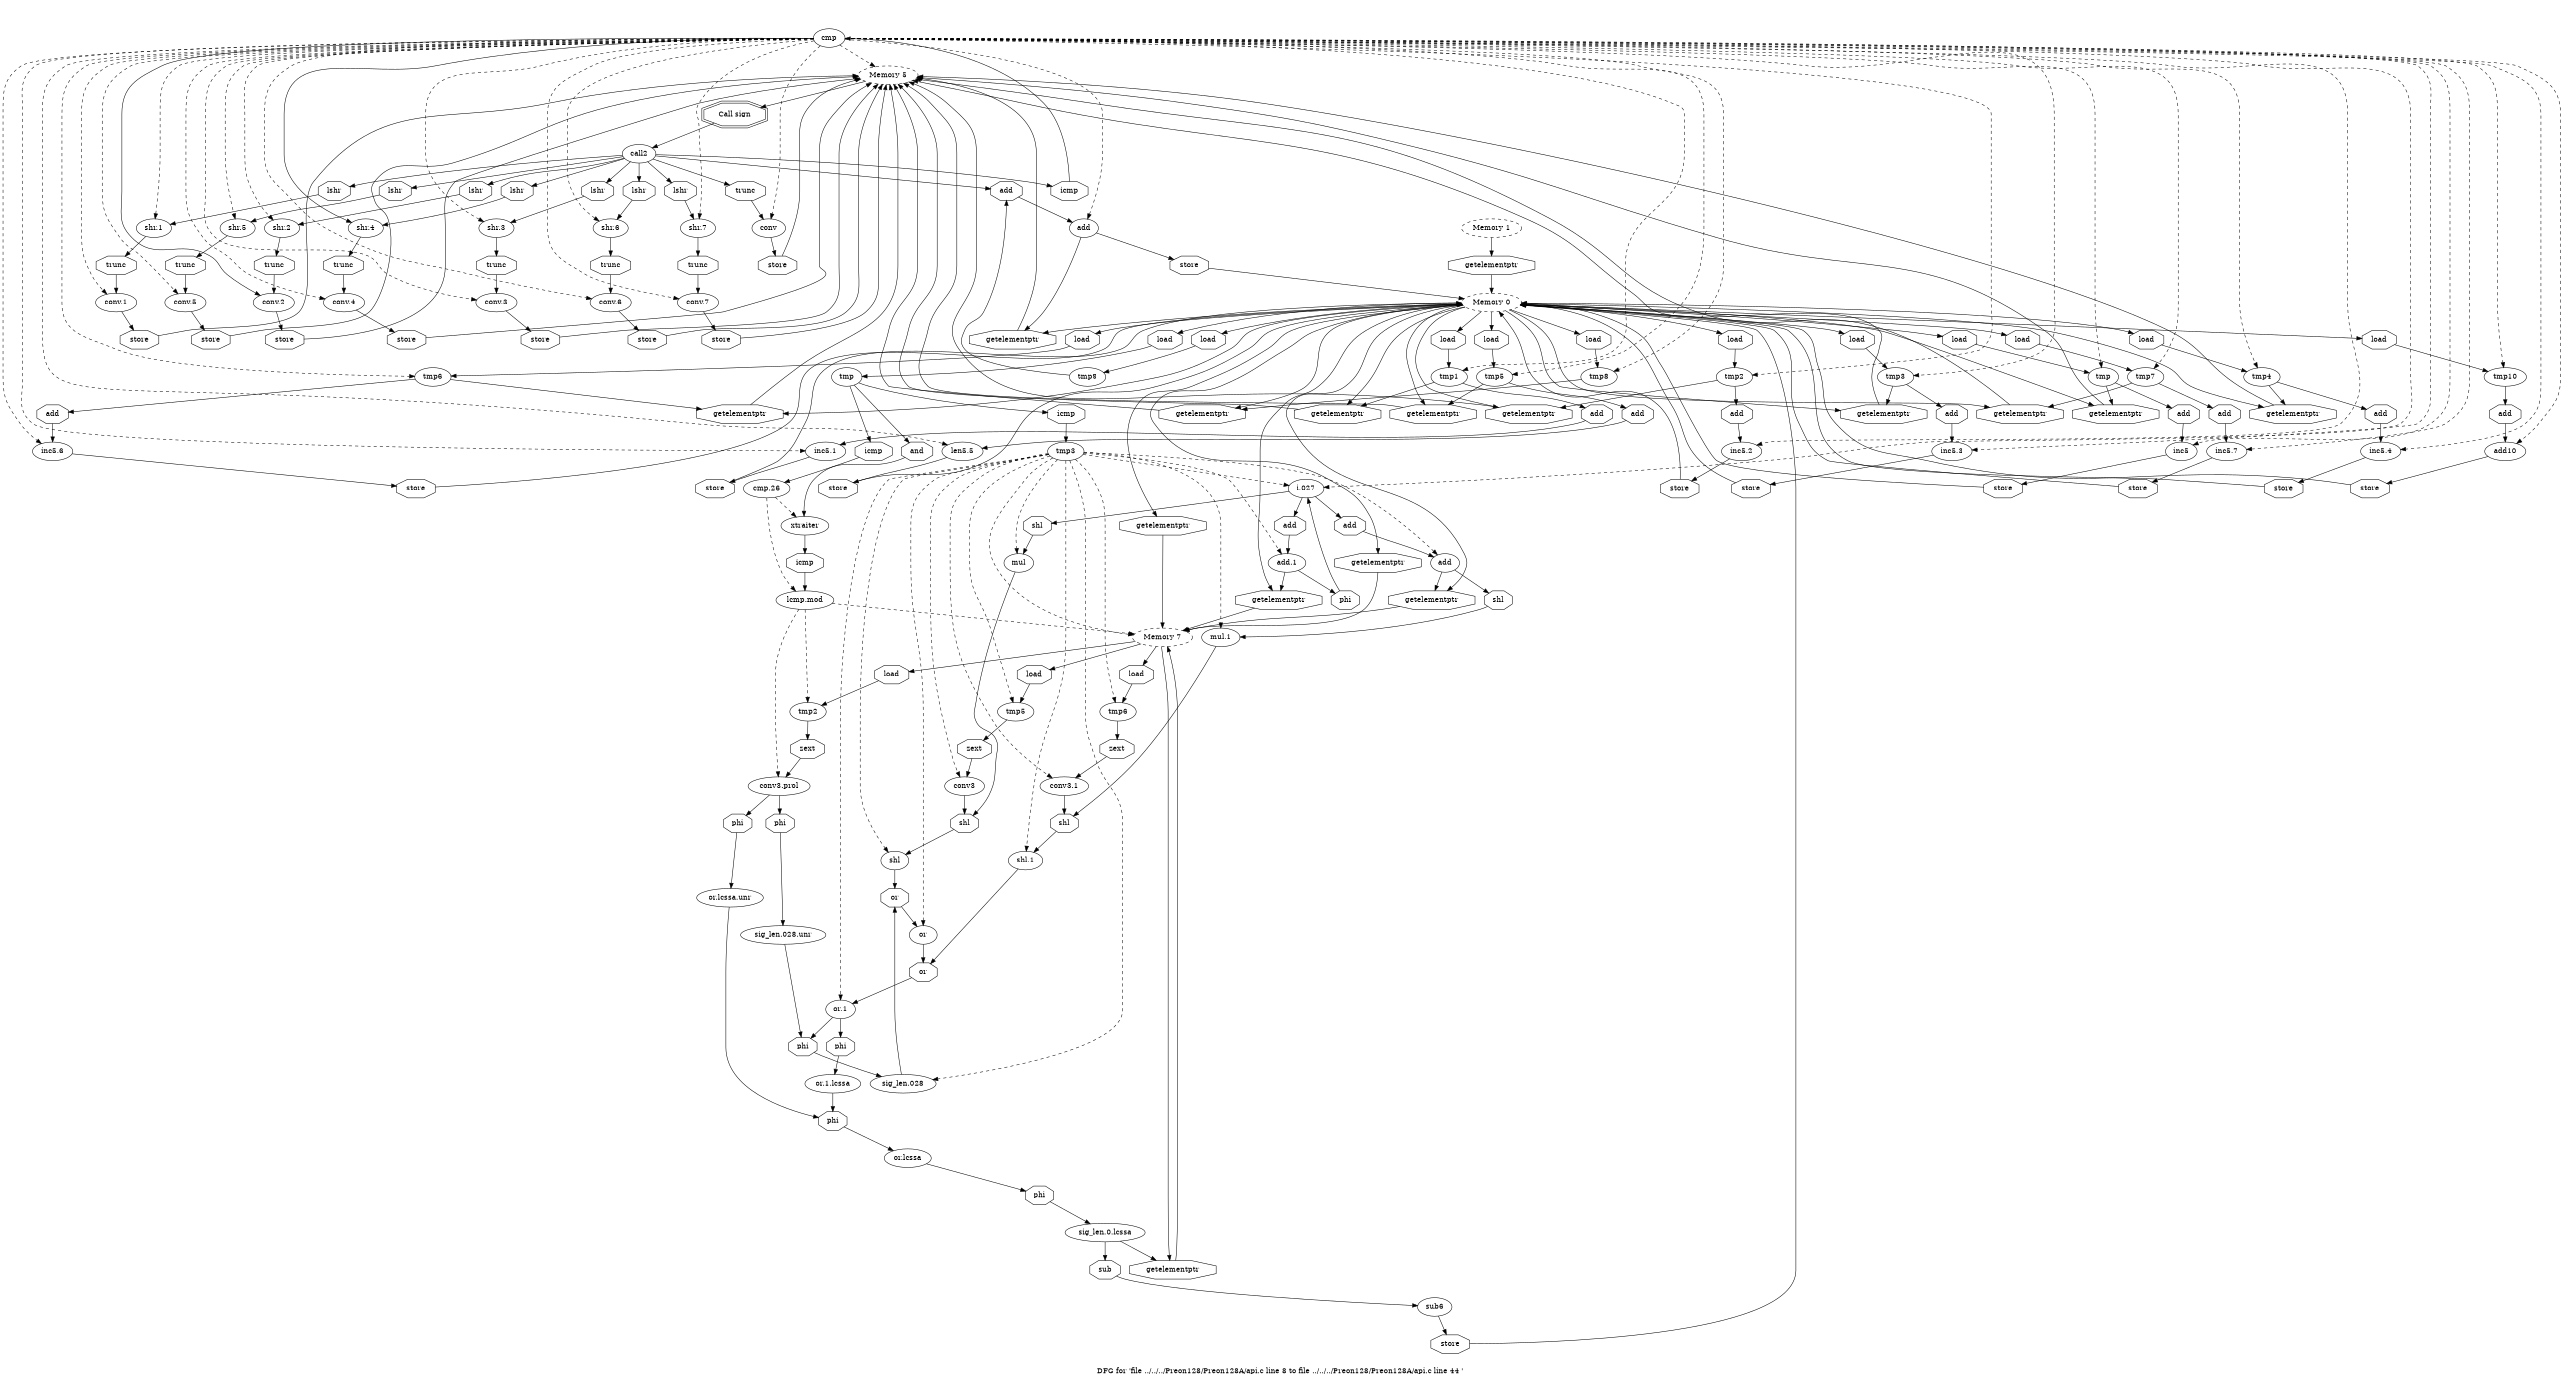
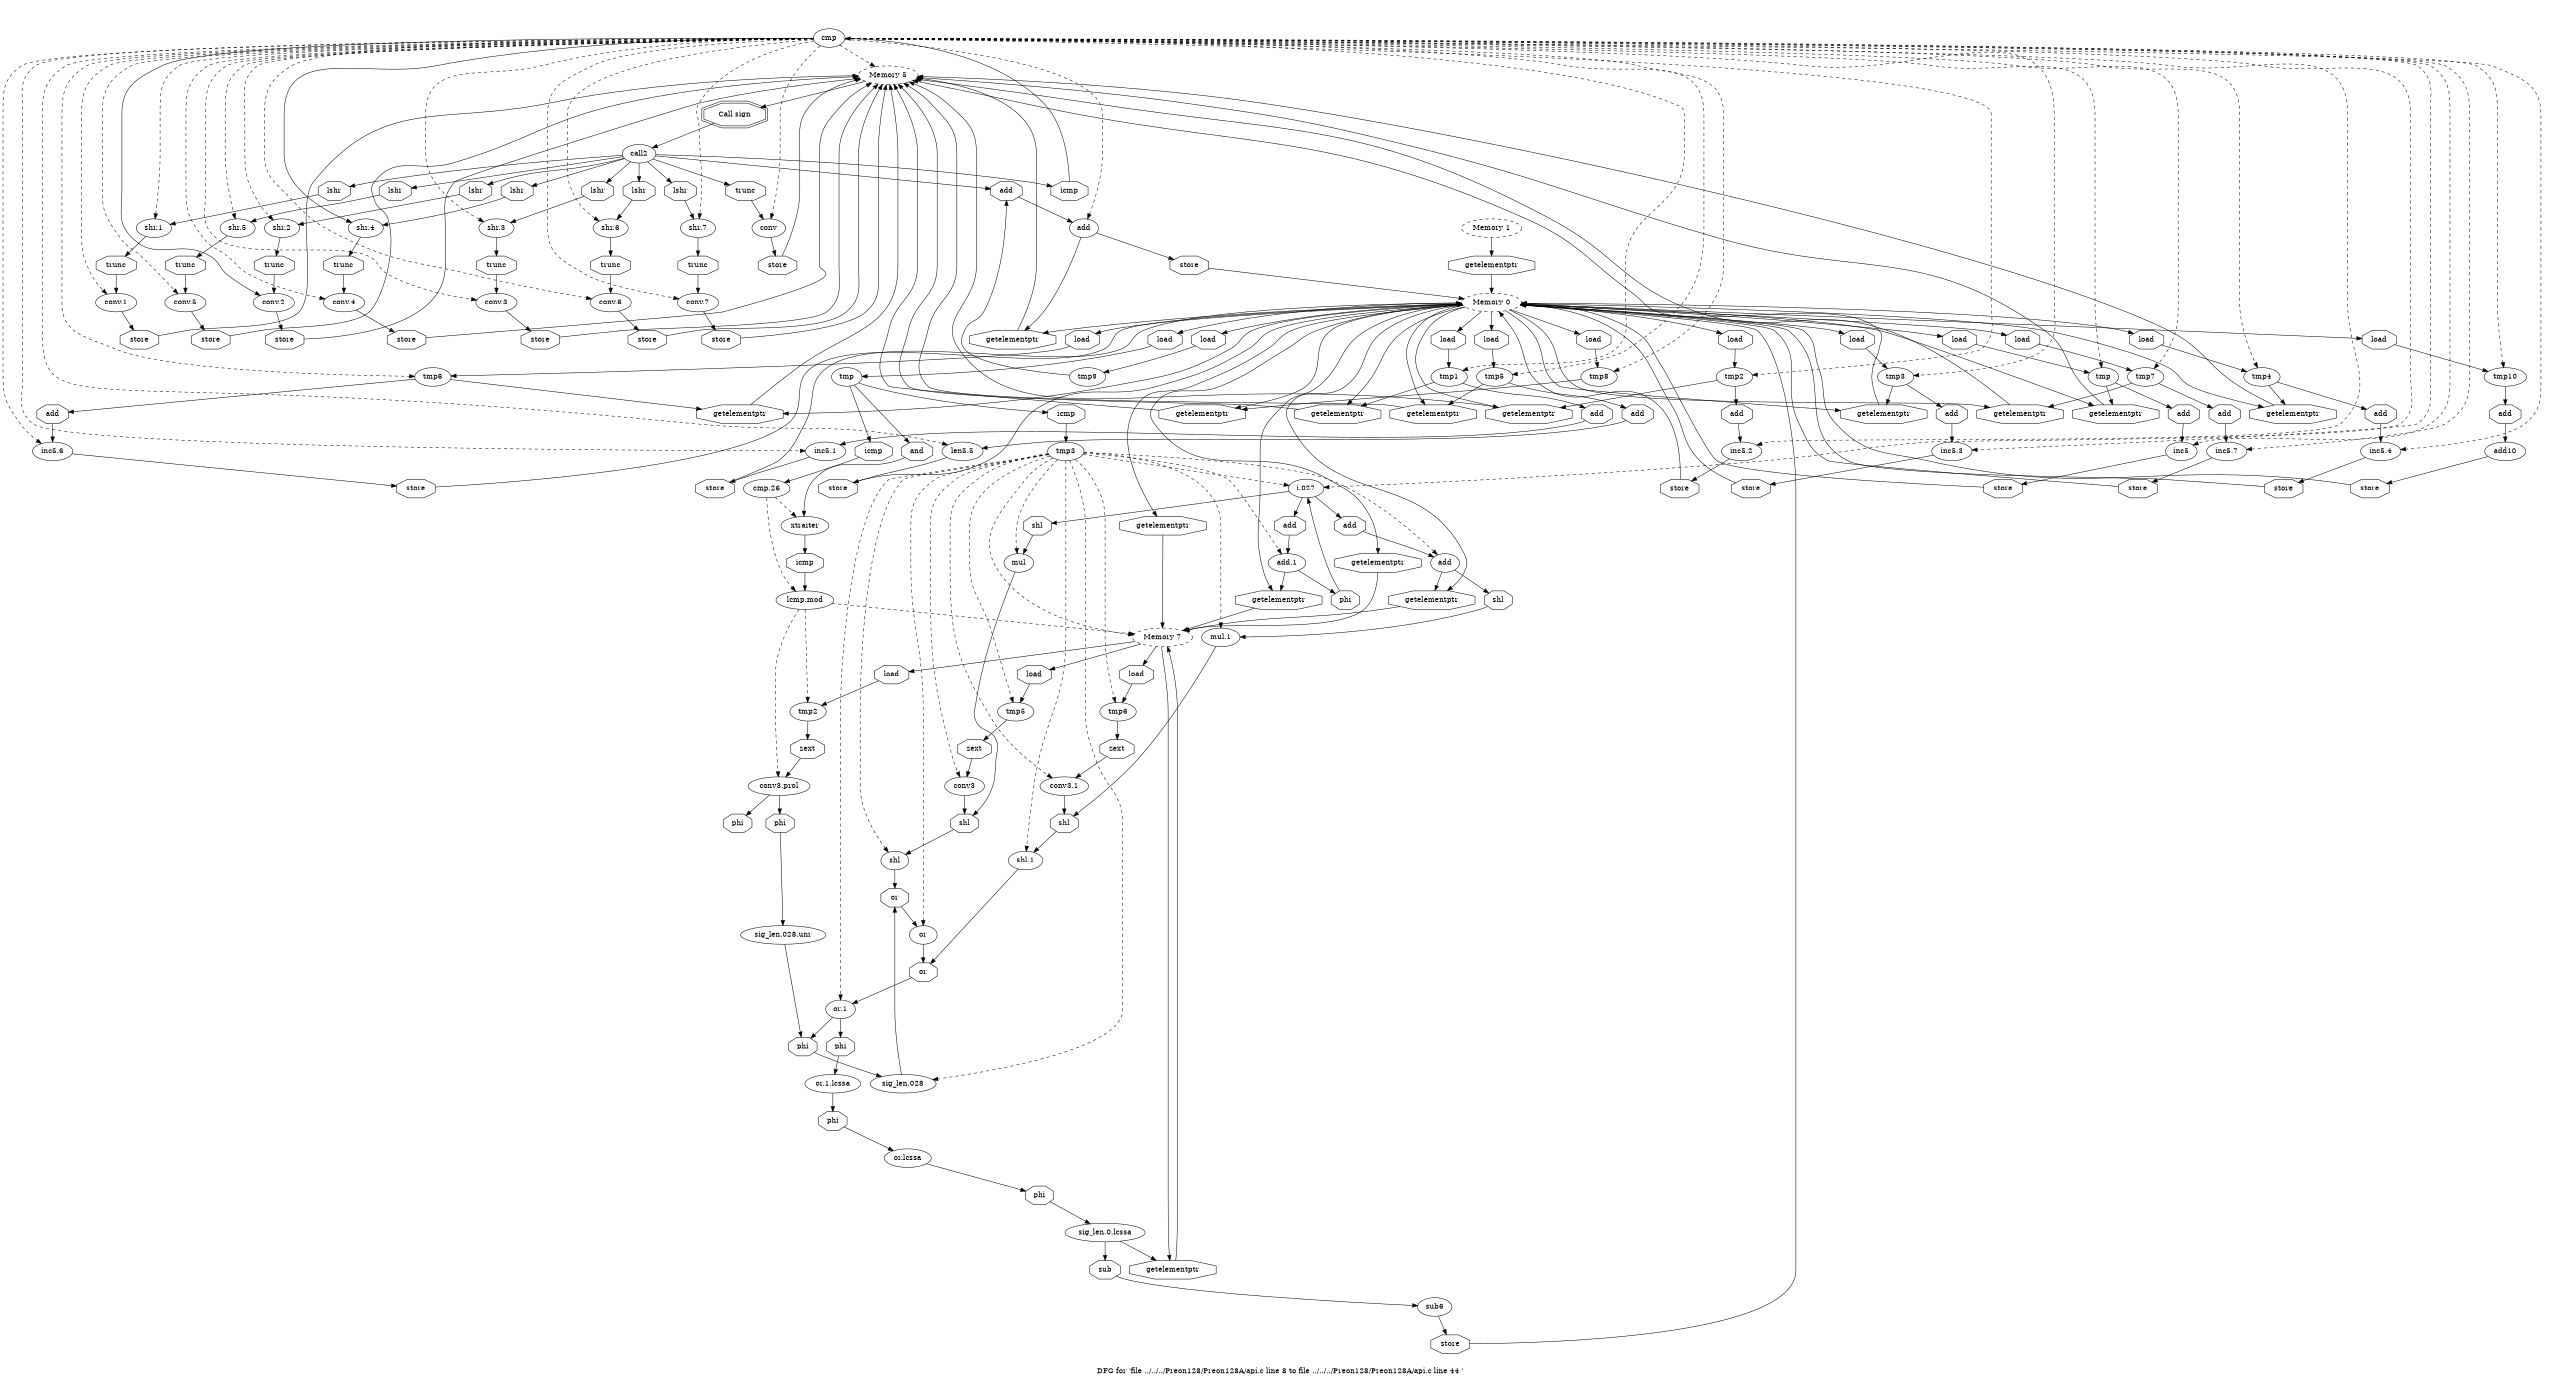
(1886, 48) -> none
(730, 898) -> none
